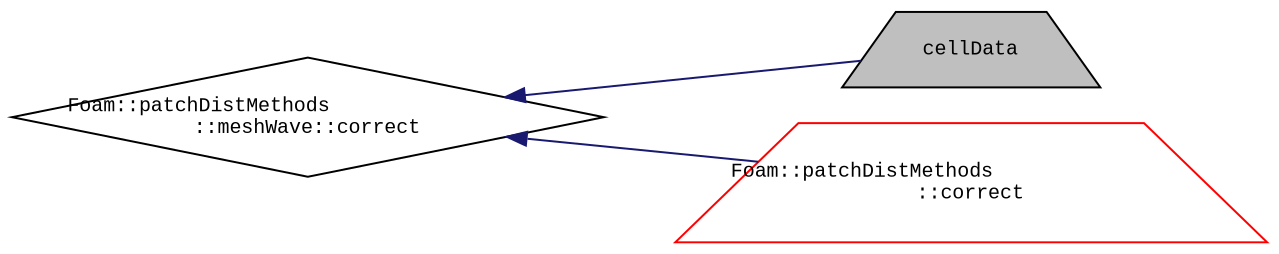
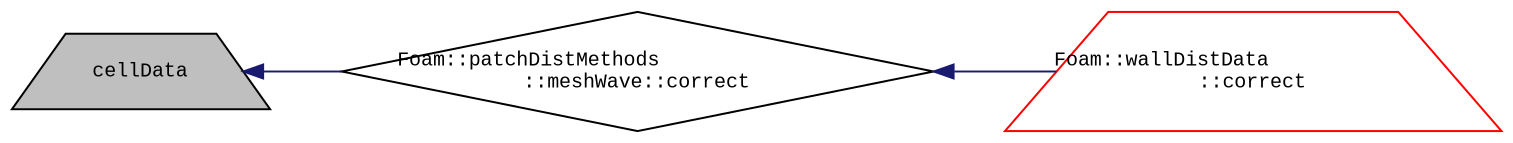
(693, 78) -> (302, 72)
(971, 183) -> (1253, 72)
